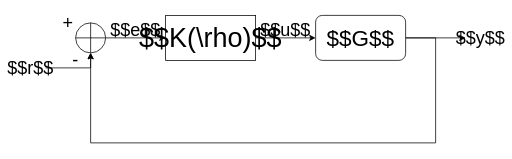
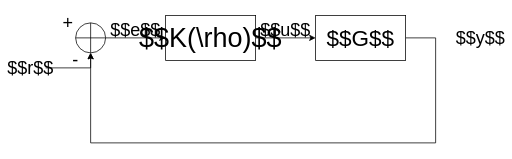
(360, 38) -> (360, 38)
(449, 38) -> none
